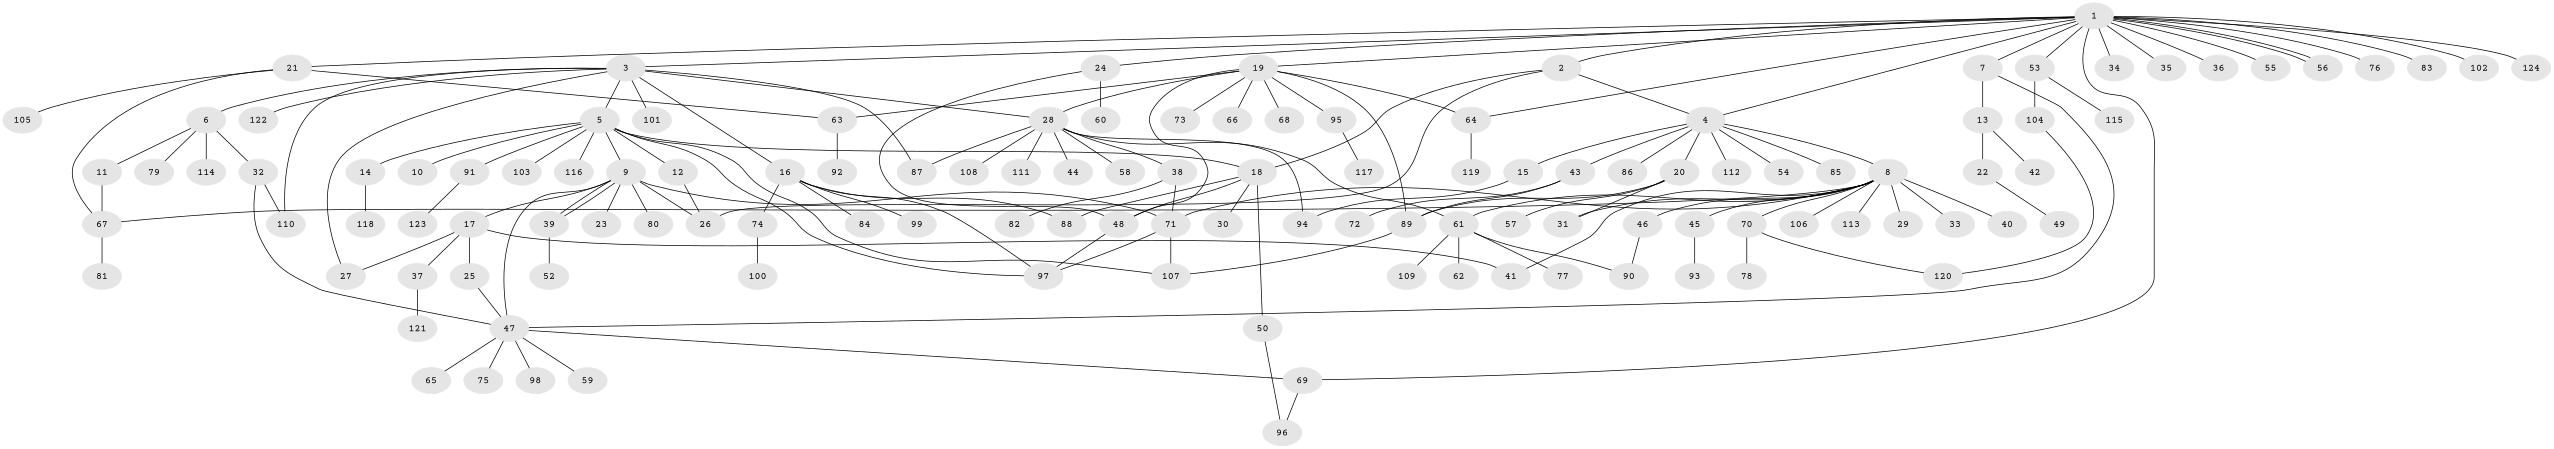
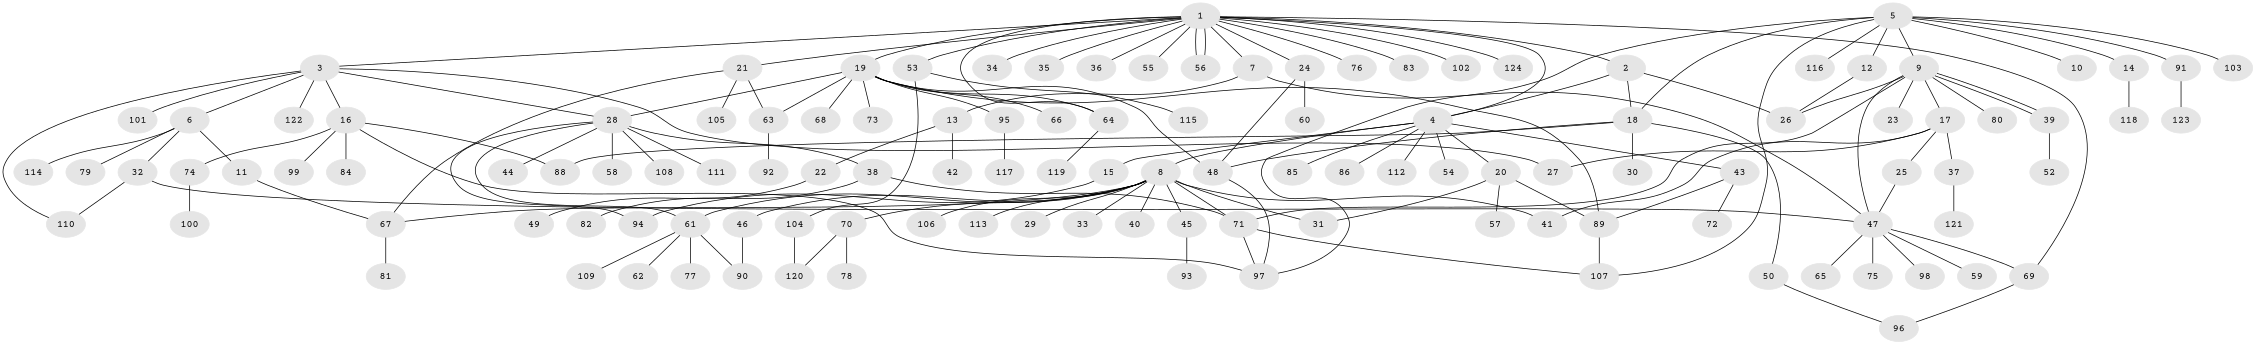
(613, 94) -> none
(917, 172) -> none
